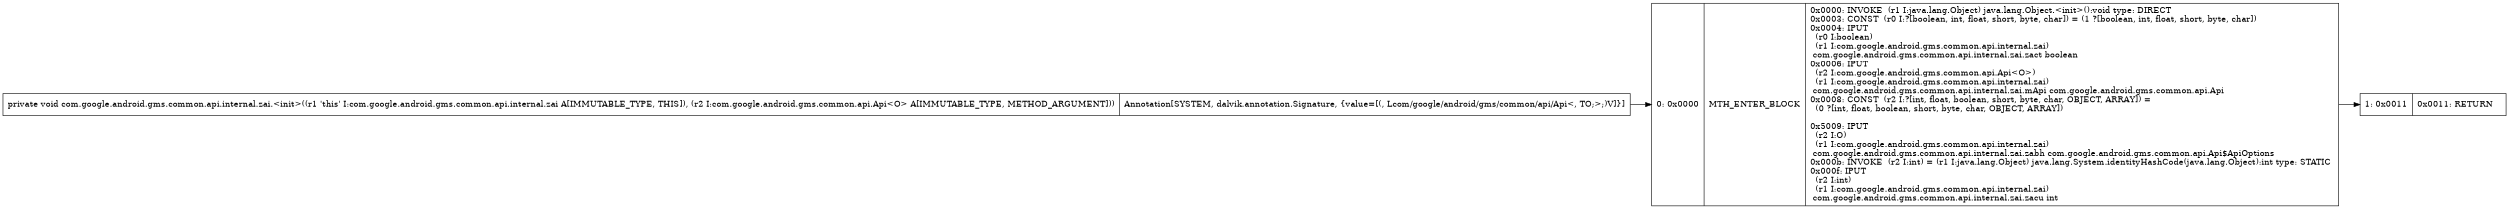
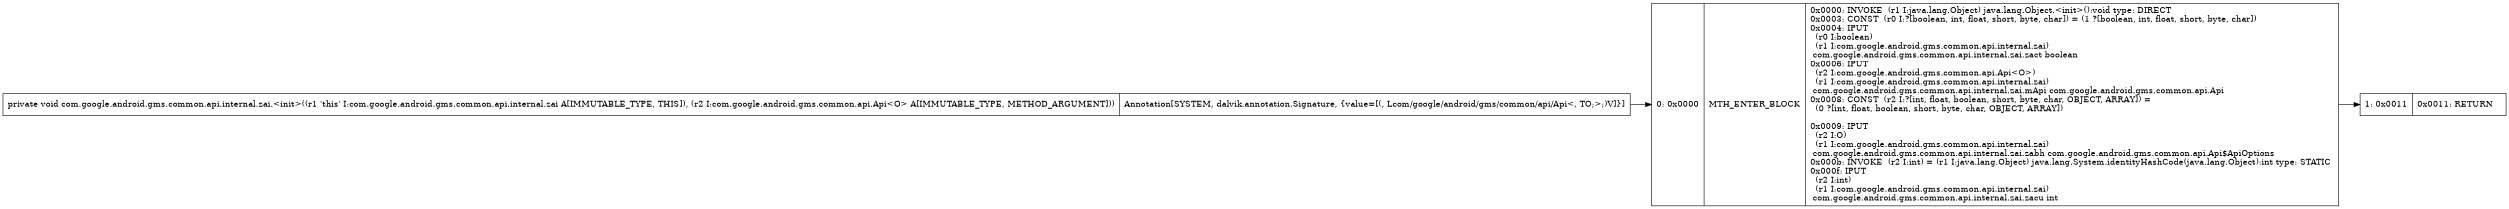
(1842, 127) -> (1842, 127)
